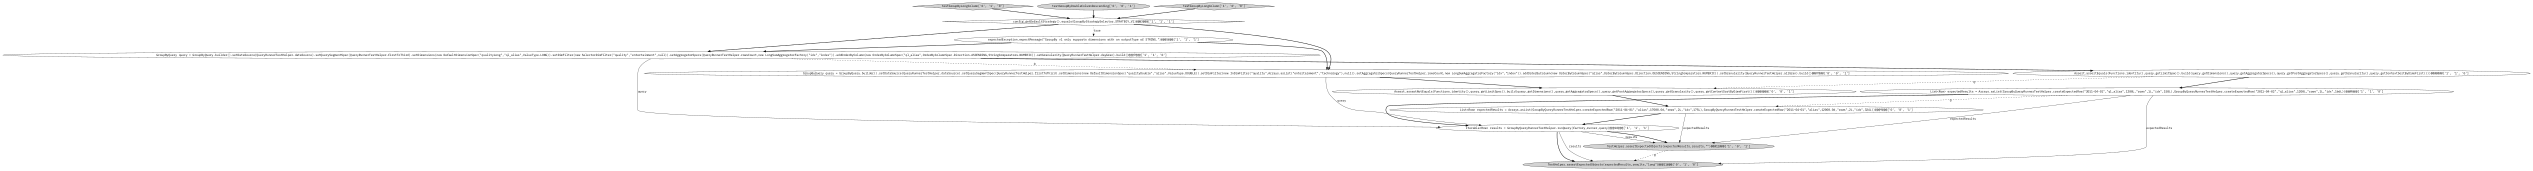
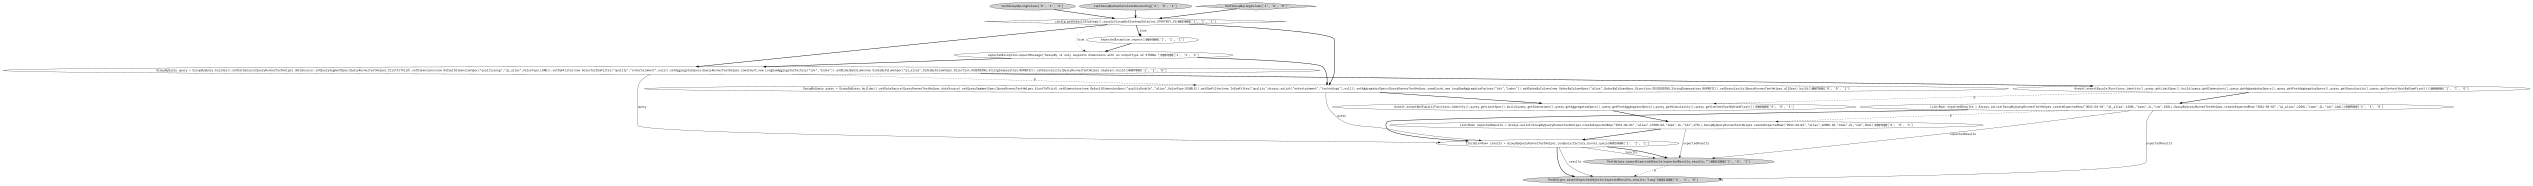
(973, 6) -> (1033, 6)
none -> (1142, 40)
